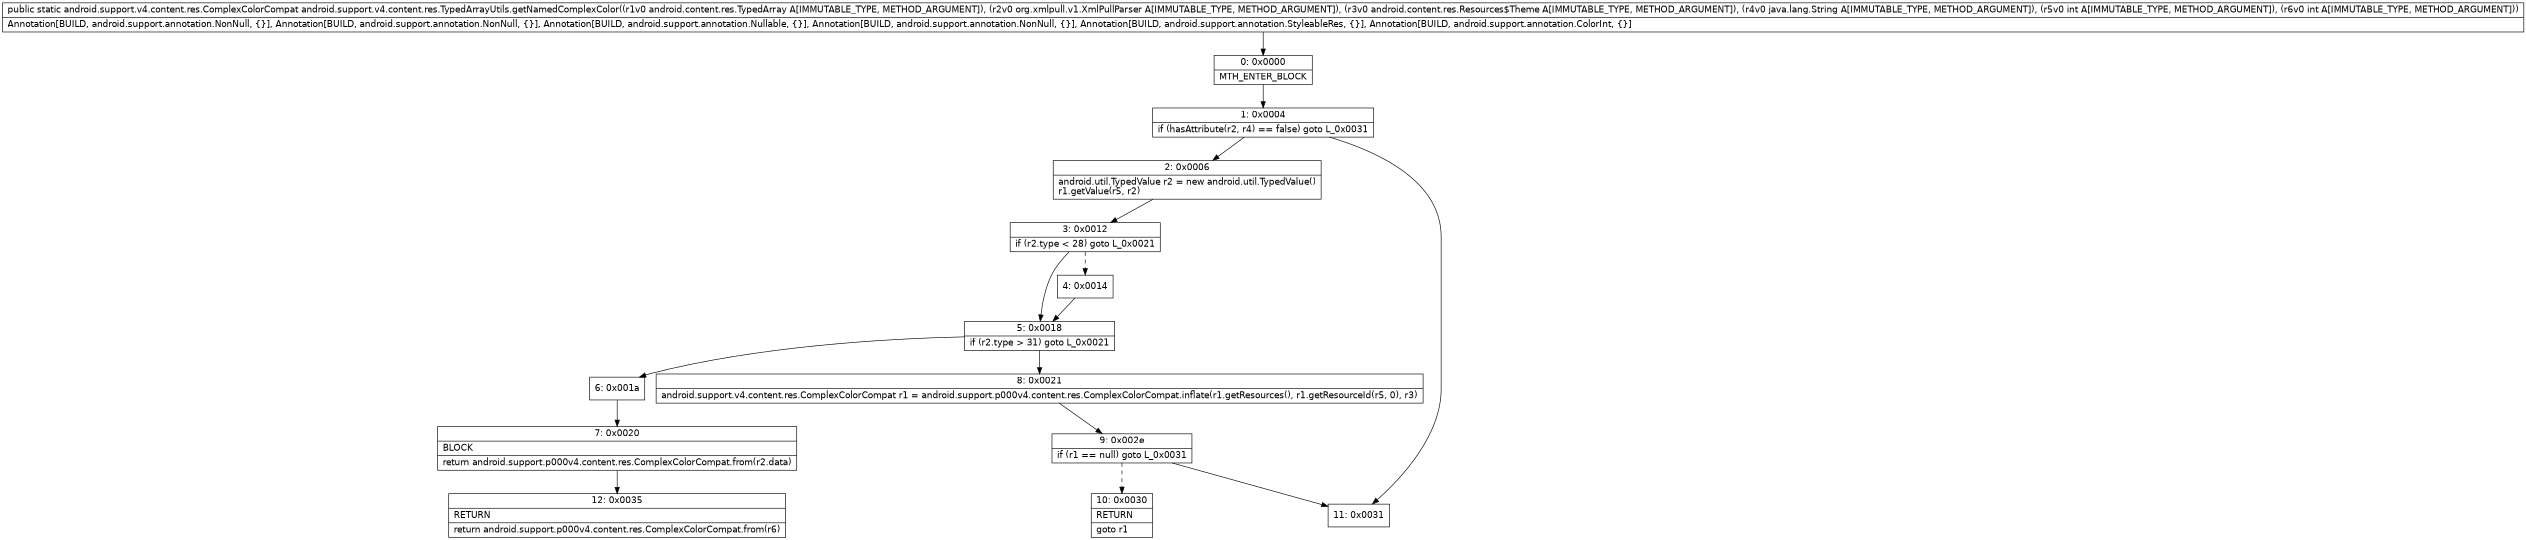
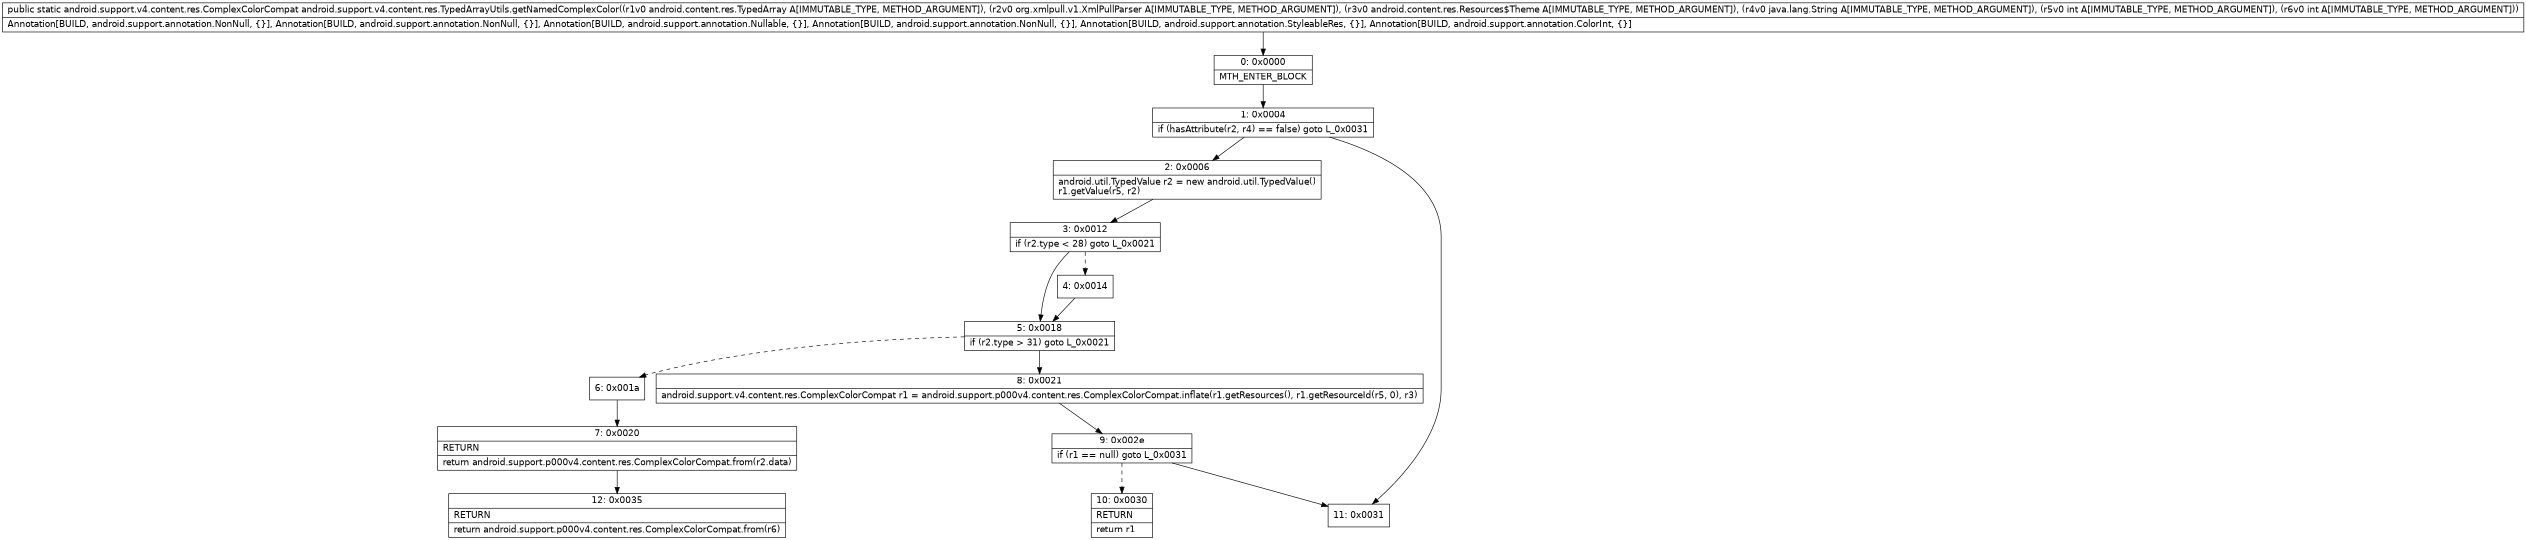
(804, 347) -> (804, 347)
(458, 448) -> (461, 448)
(1112, 530) -> (1116, 530)
